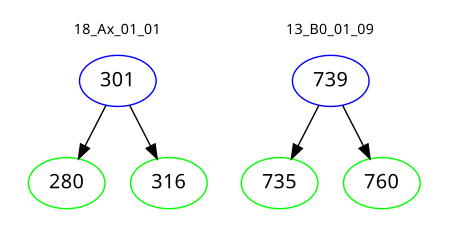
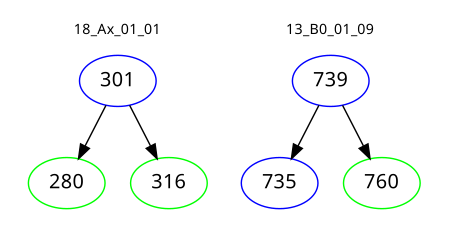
(280, 183) -> (280, 183)
